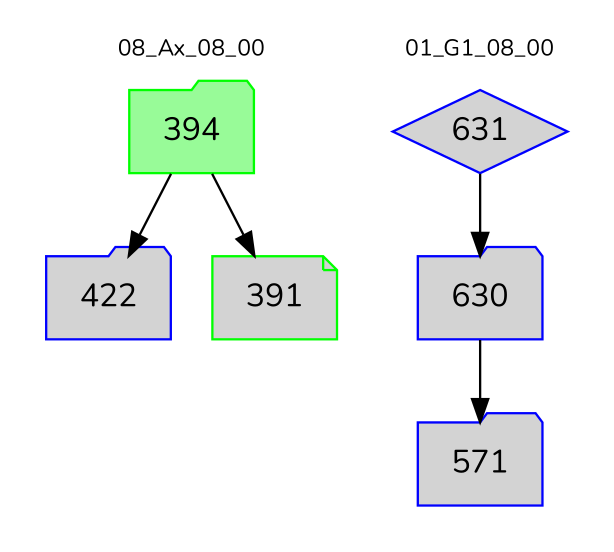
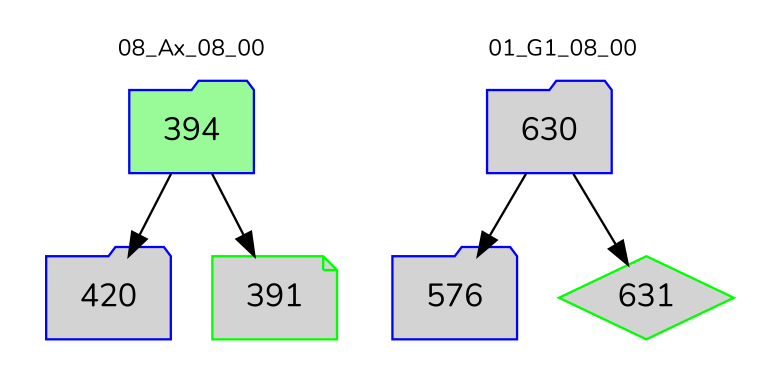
(192, 132) -> (192, 132)
(480, 132) -> (646, 298)
(480, 203) -> (594, 209)
(108, 298) -> (108, 298)
(480, 464) -> (455, 298)
